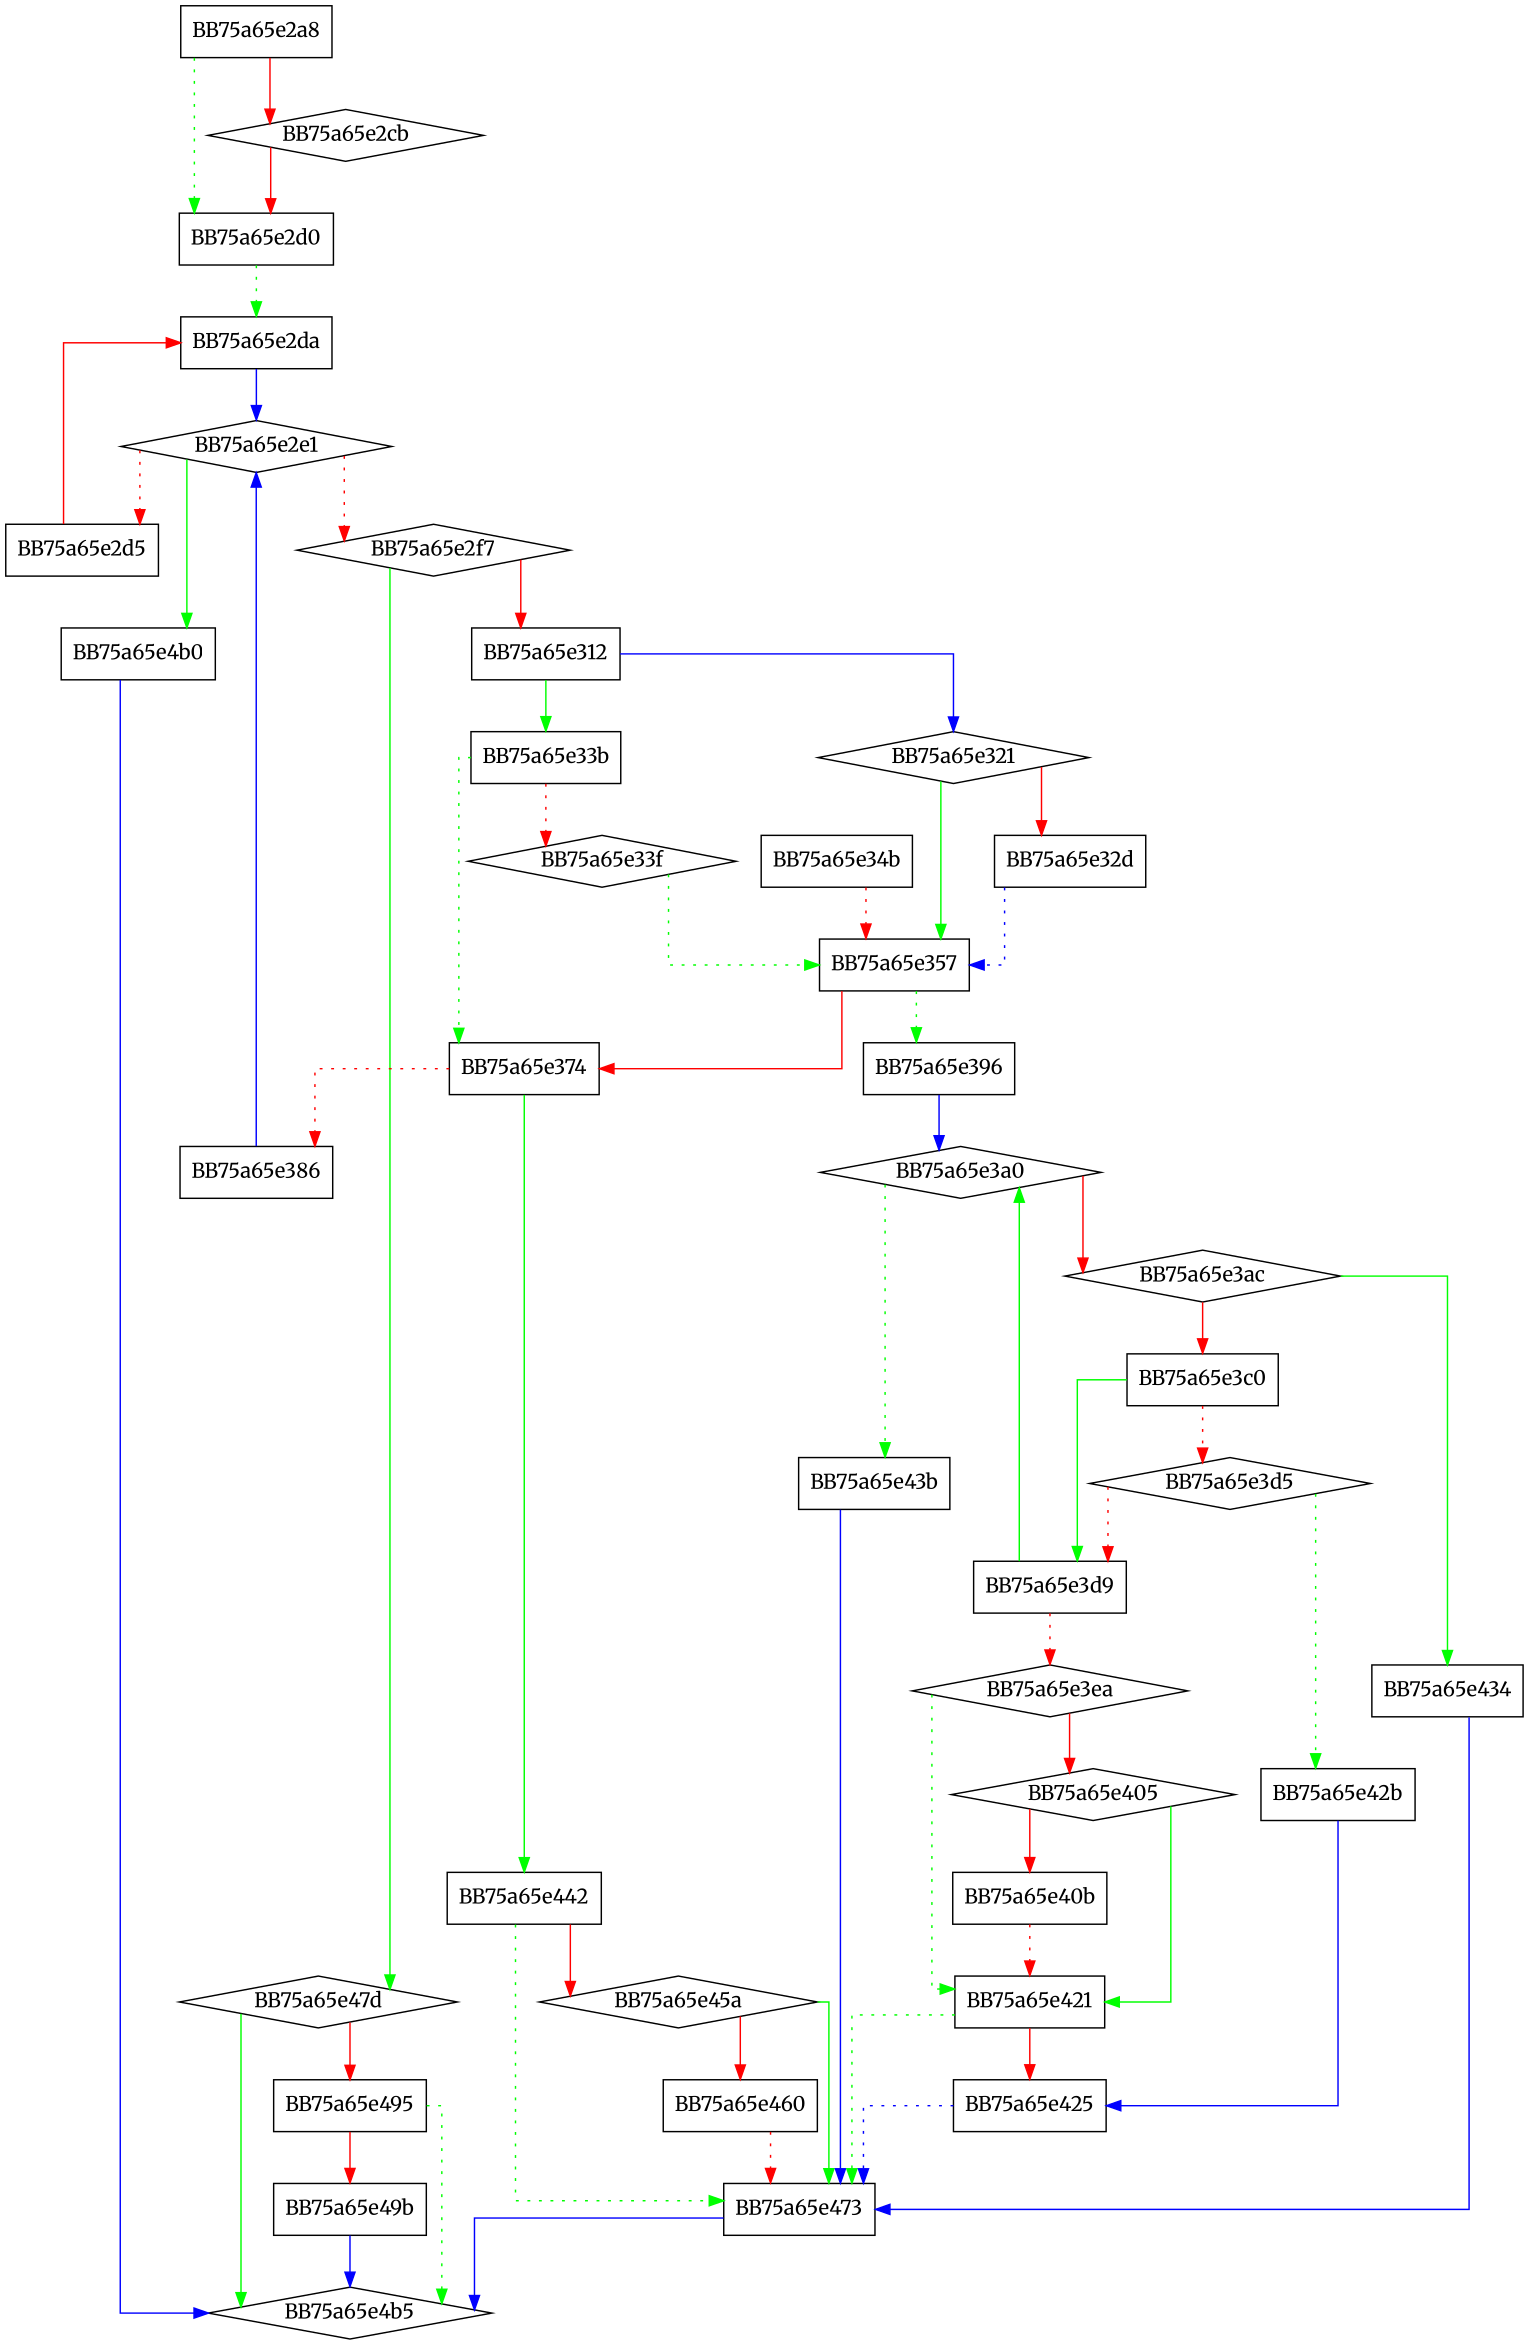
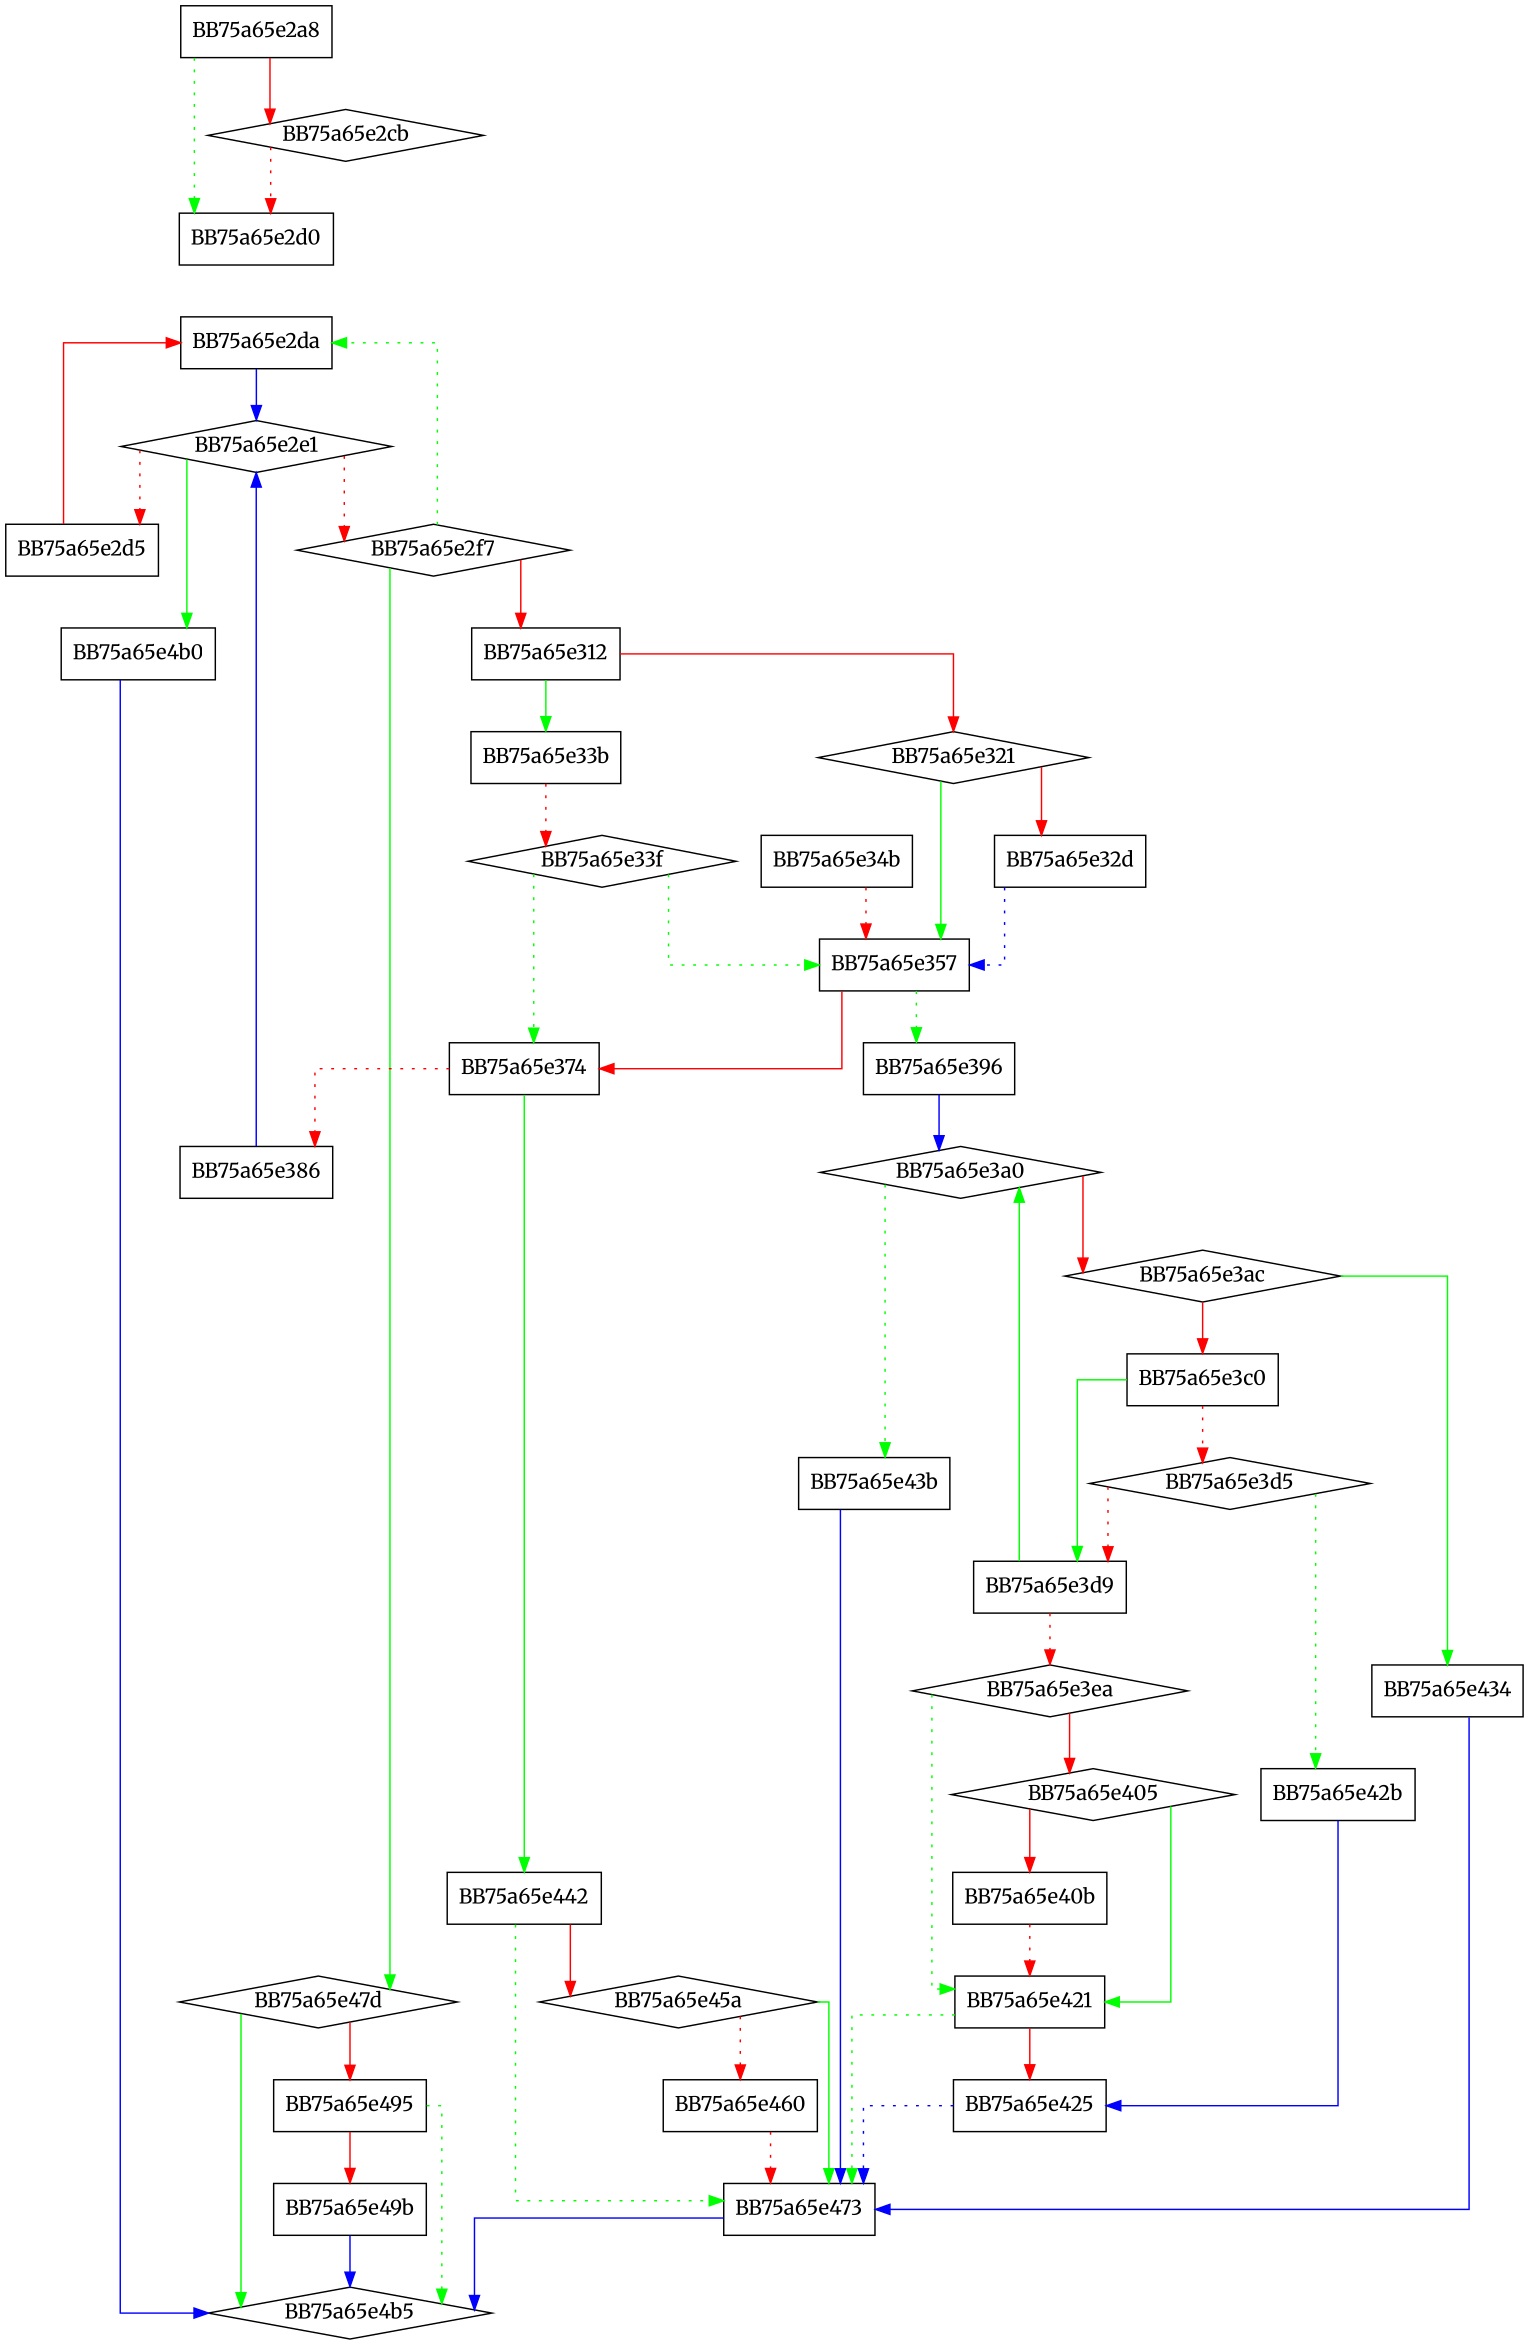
(271, 173) -> (271, 173)
(256, 284) -> (437, 388)
(818, 654) -> (818, 654)
(459, 887) -> (534, 951)
(740, 2041) -> (740, 2041)
